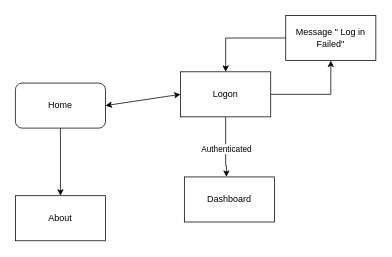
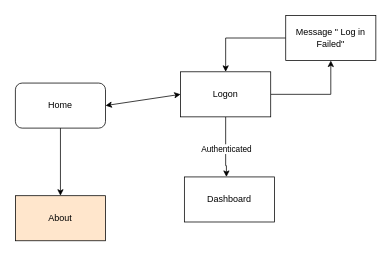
(60, 218) -> (60, 218)
